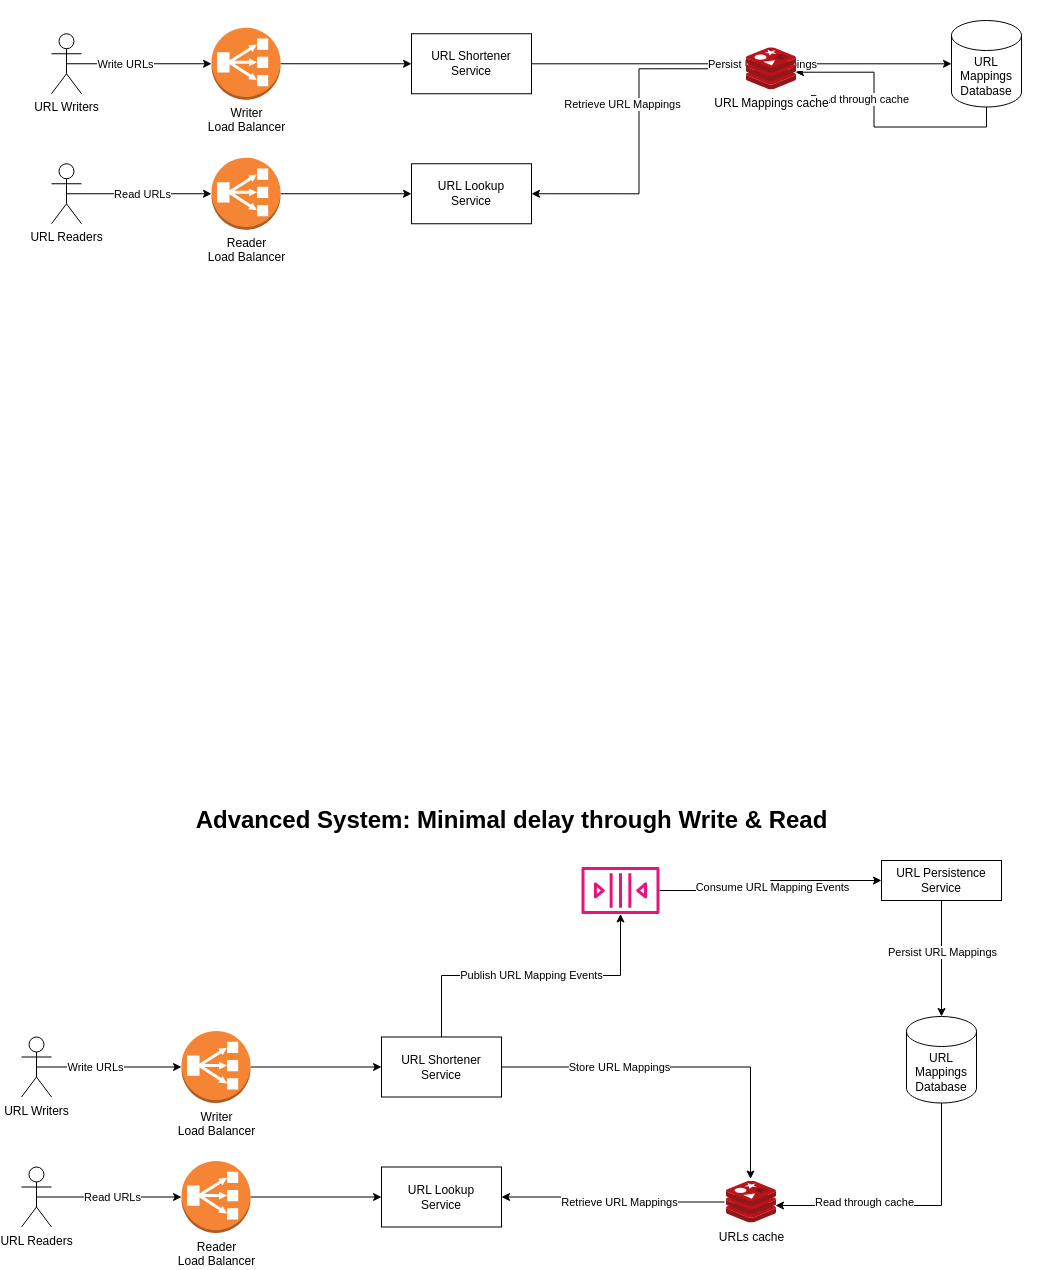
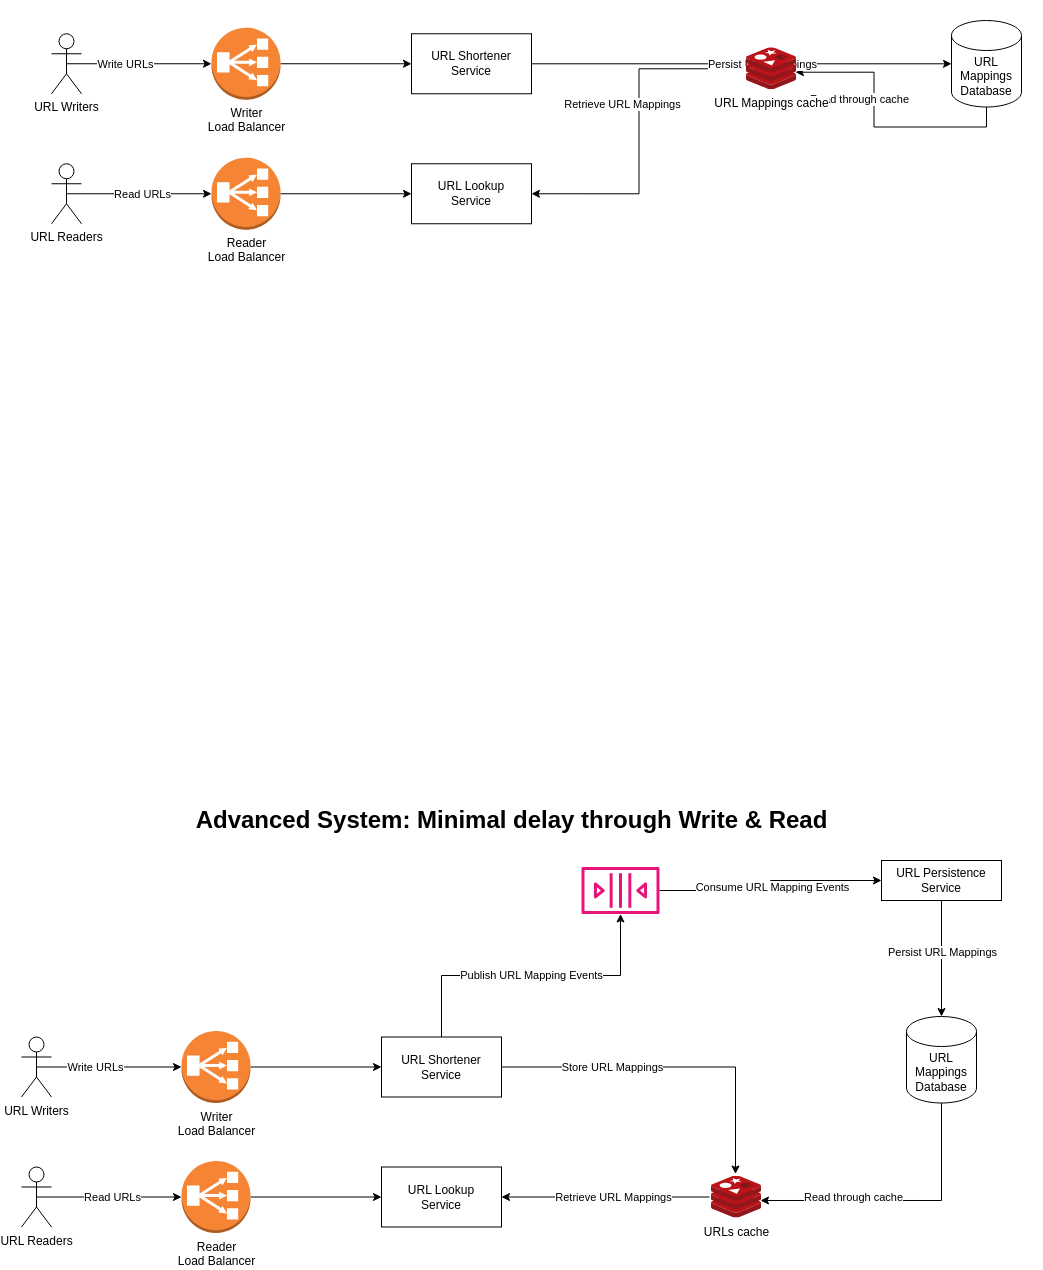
(752, 1202) -> (737, 1197)
